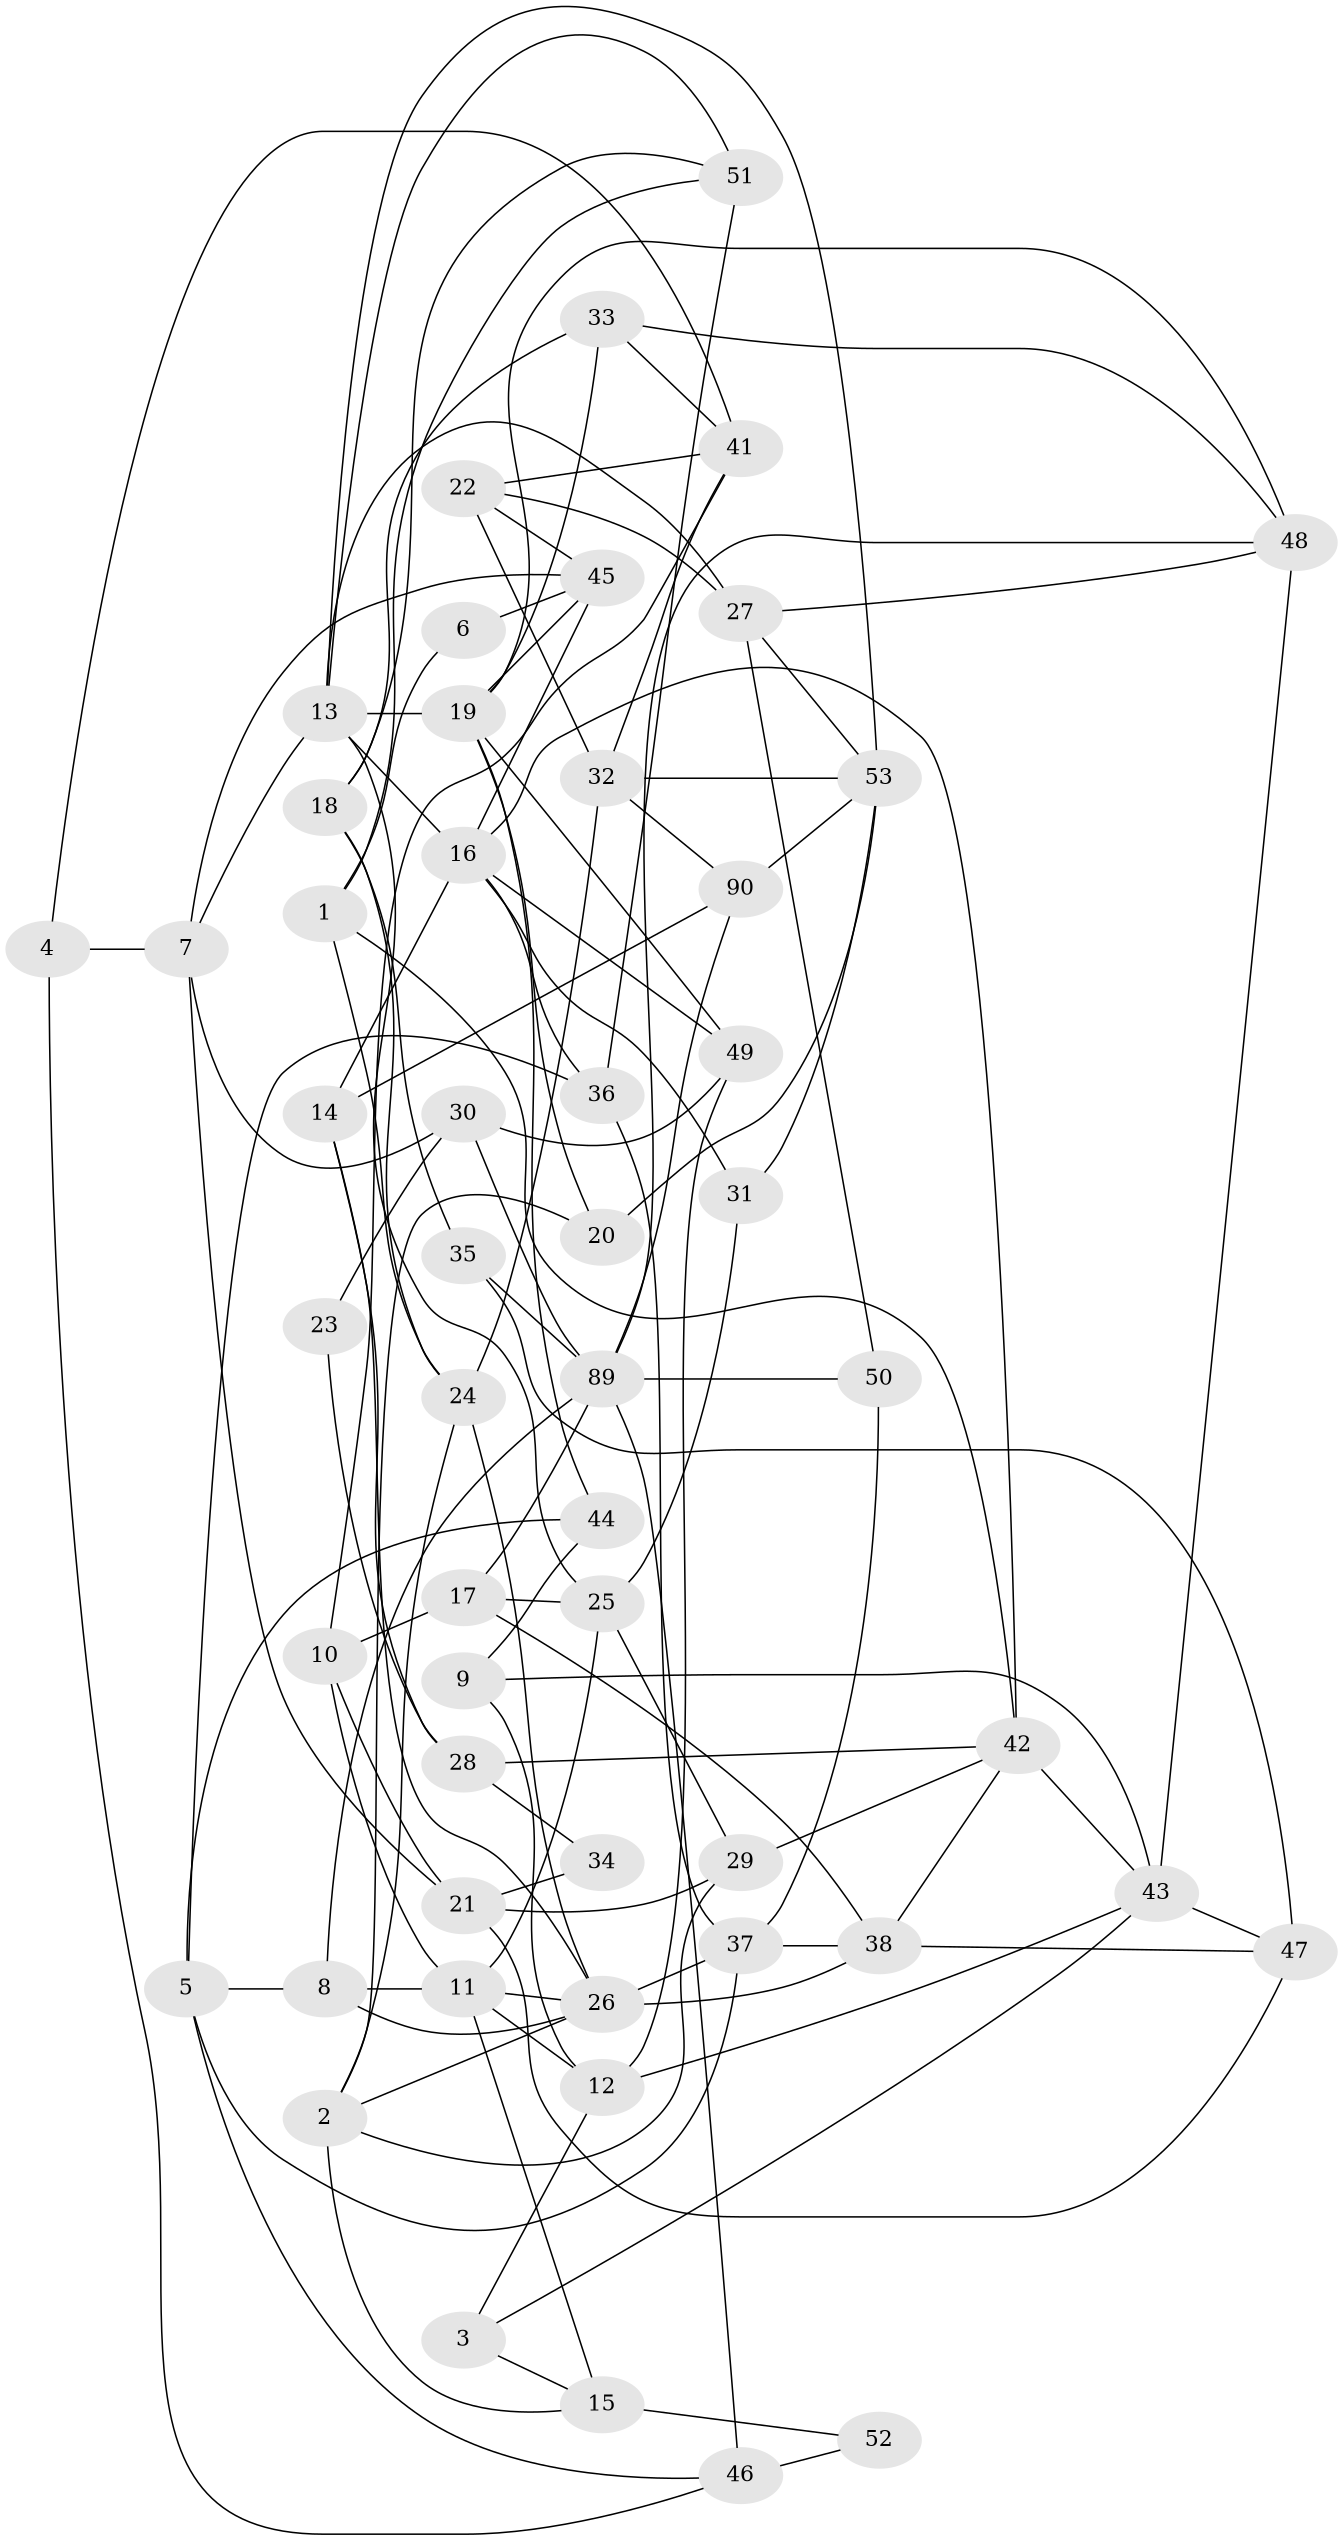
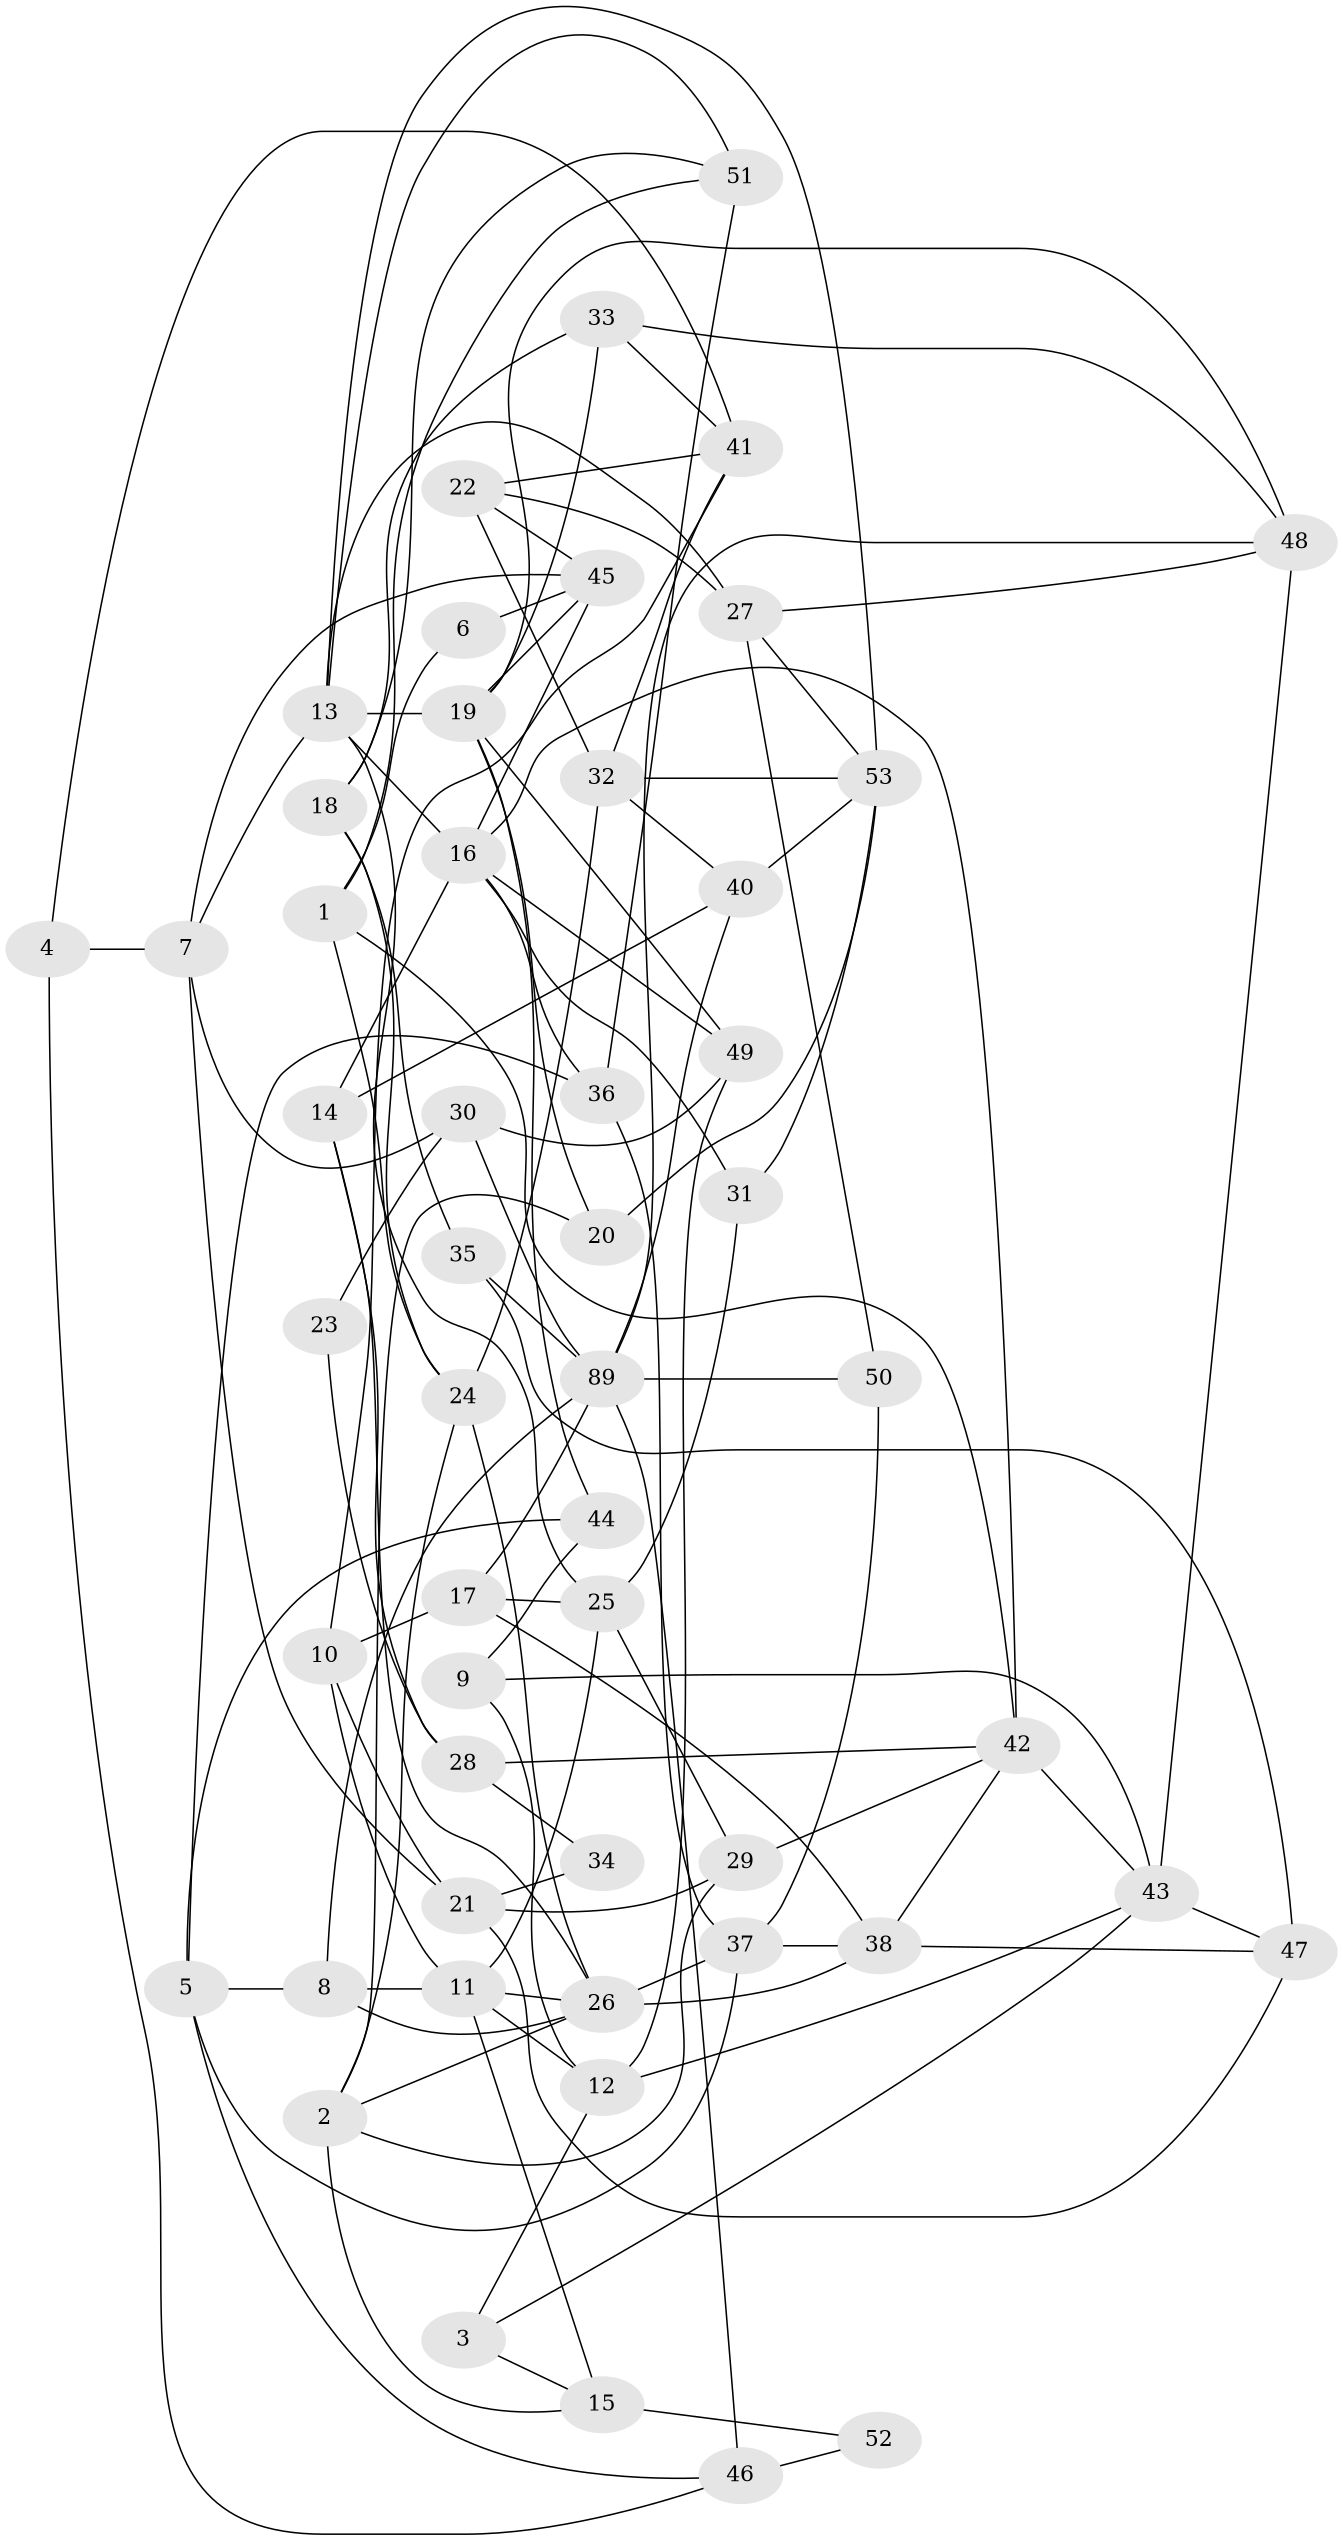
(741, 889) -> (741, 889)
